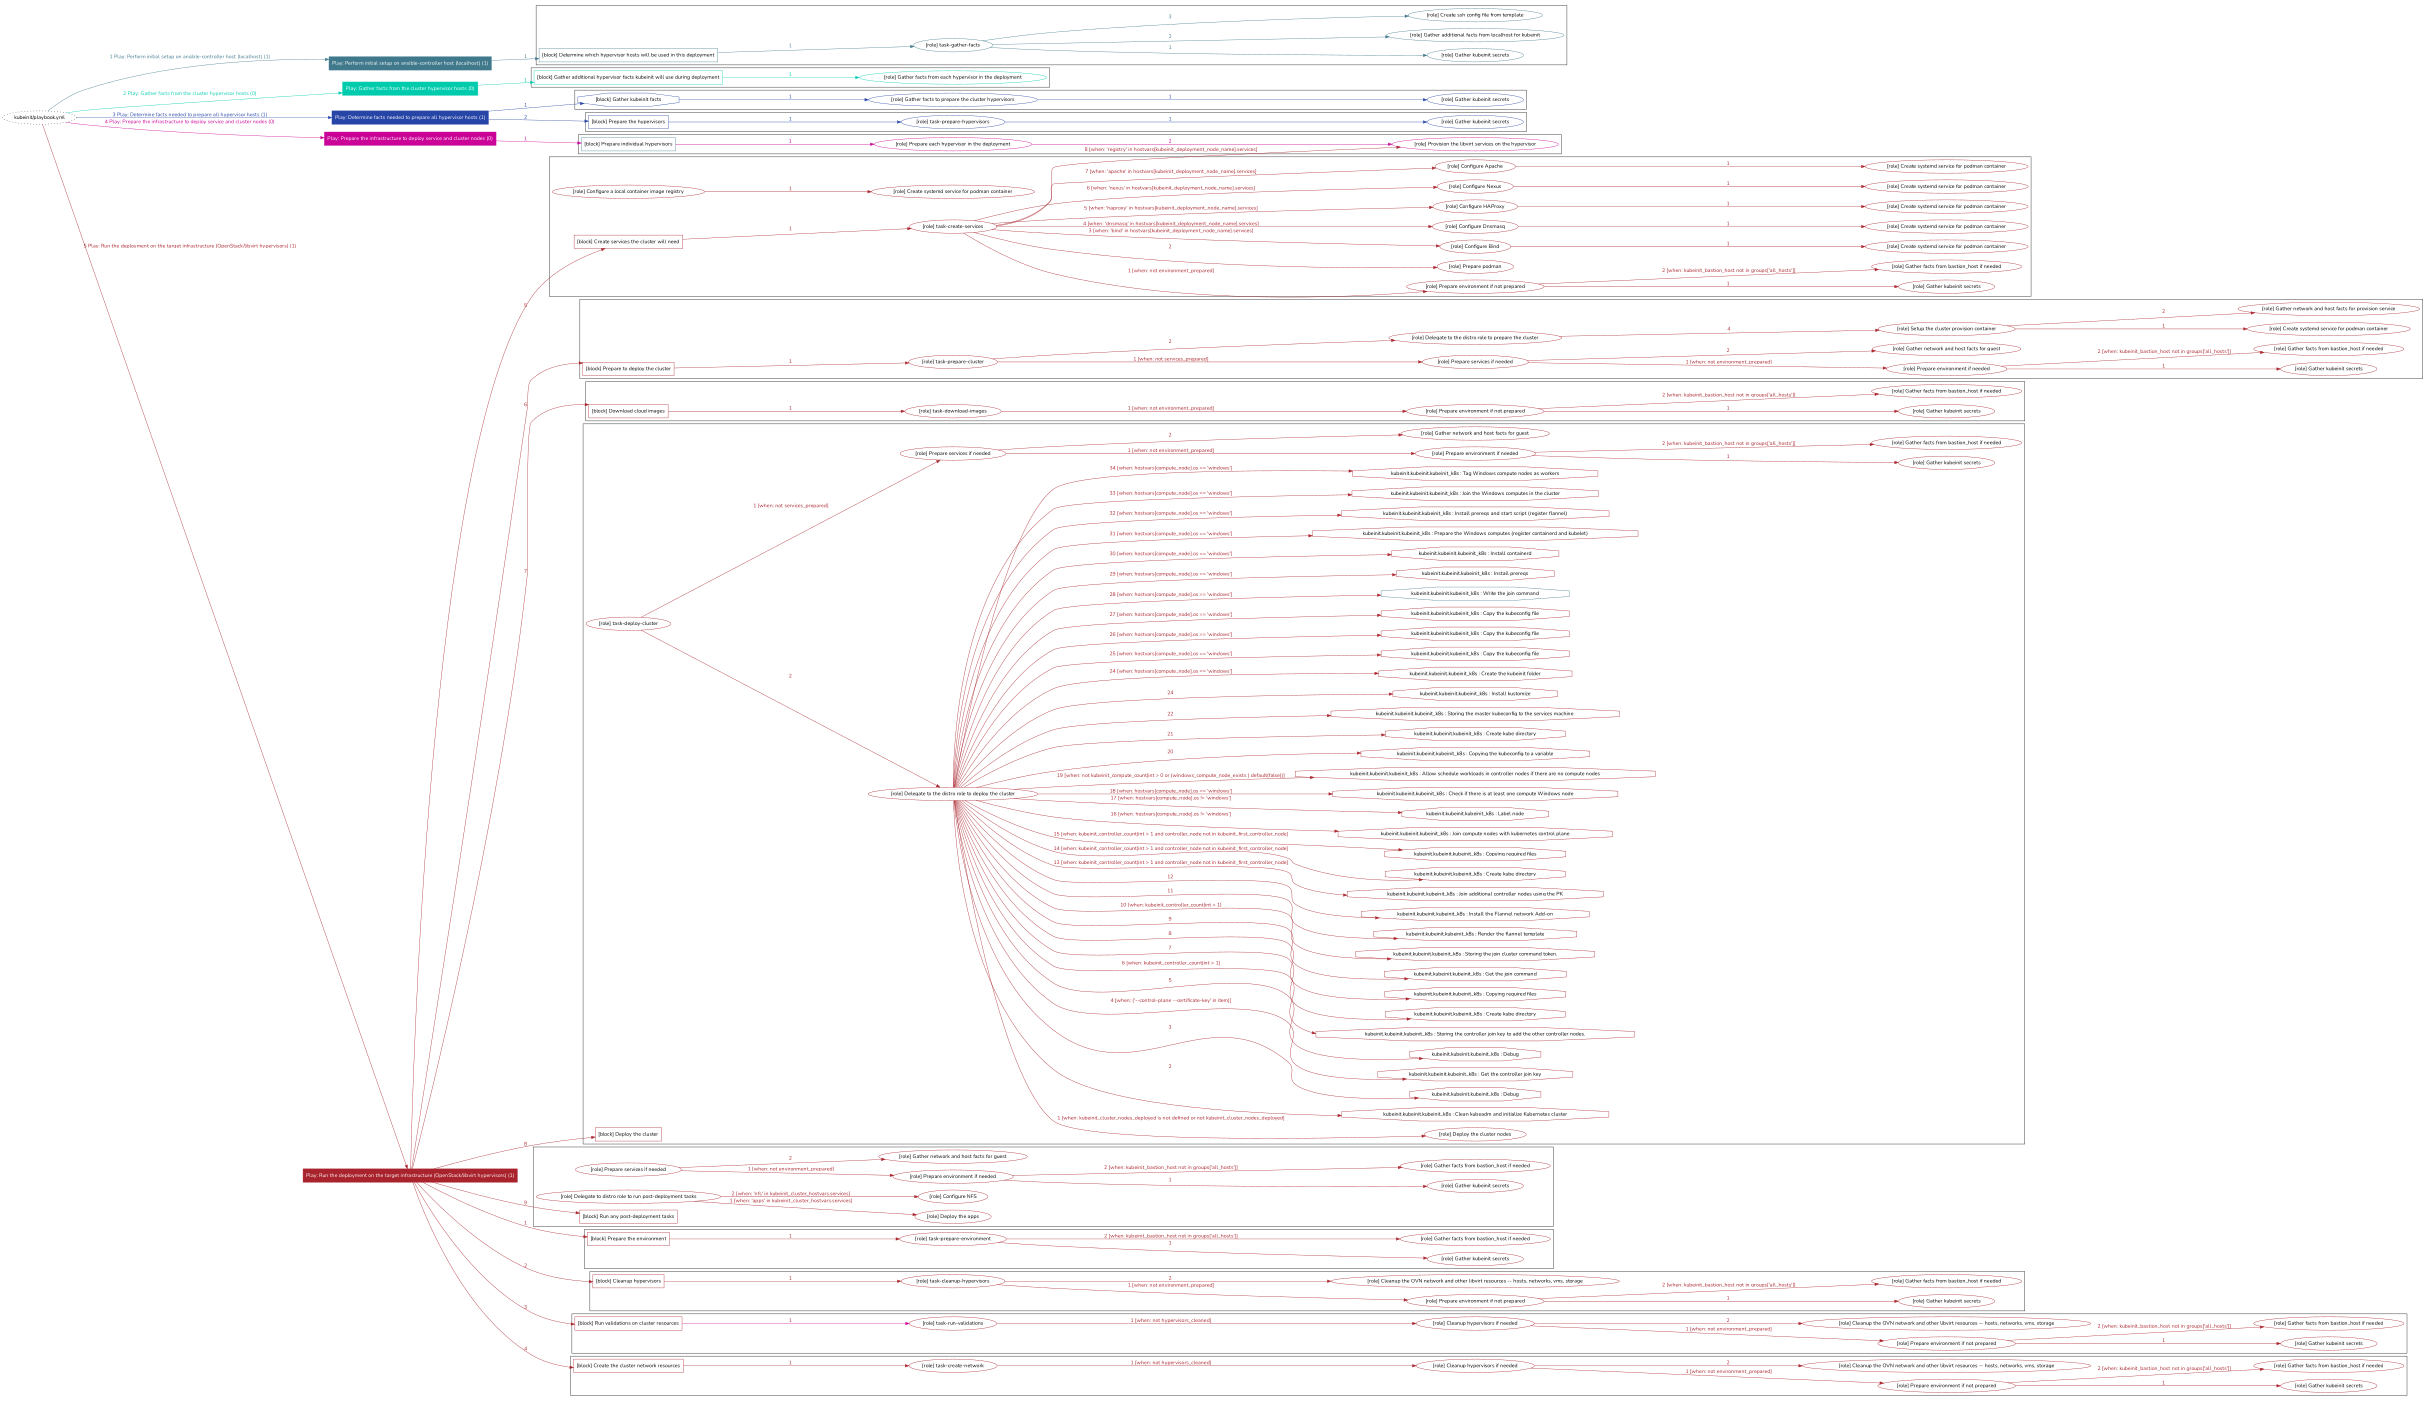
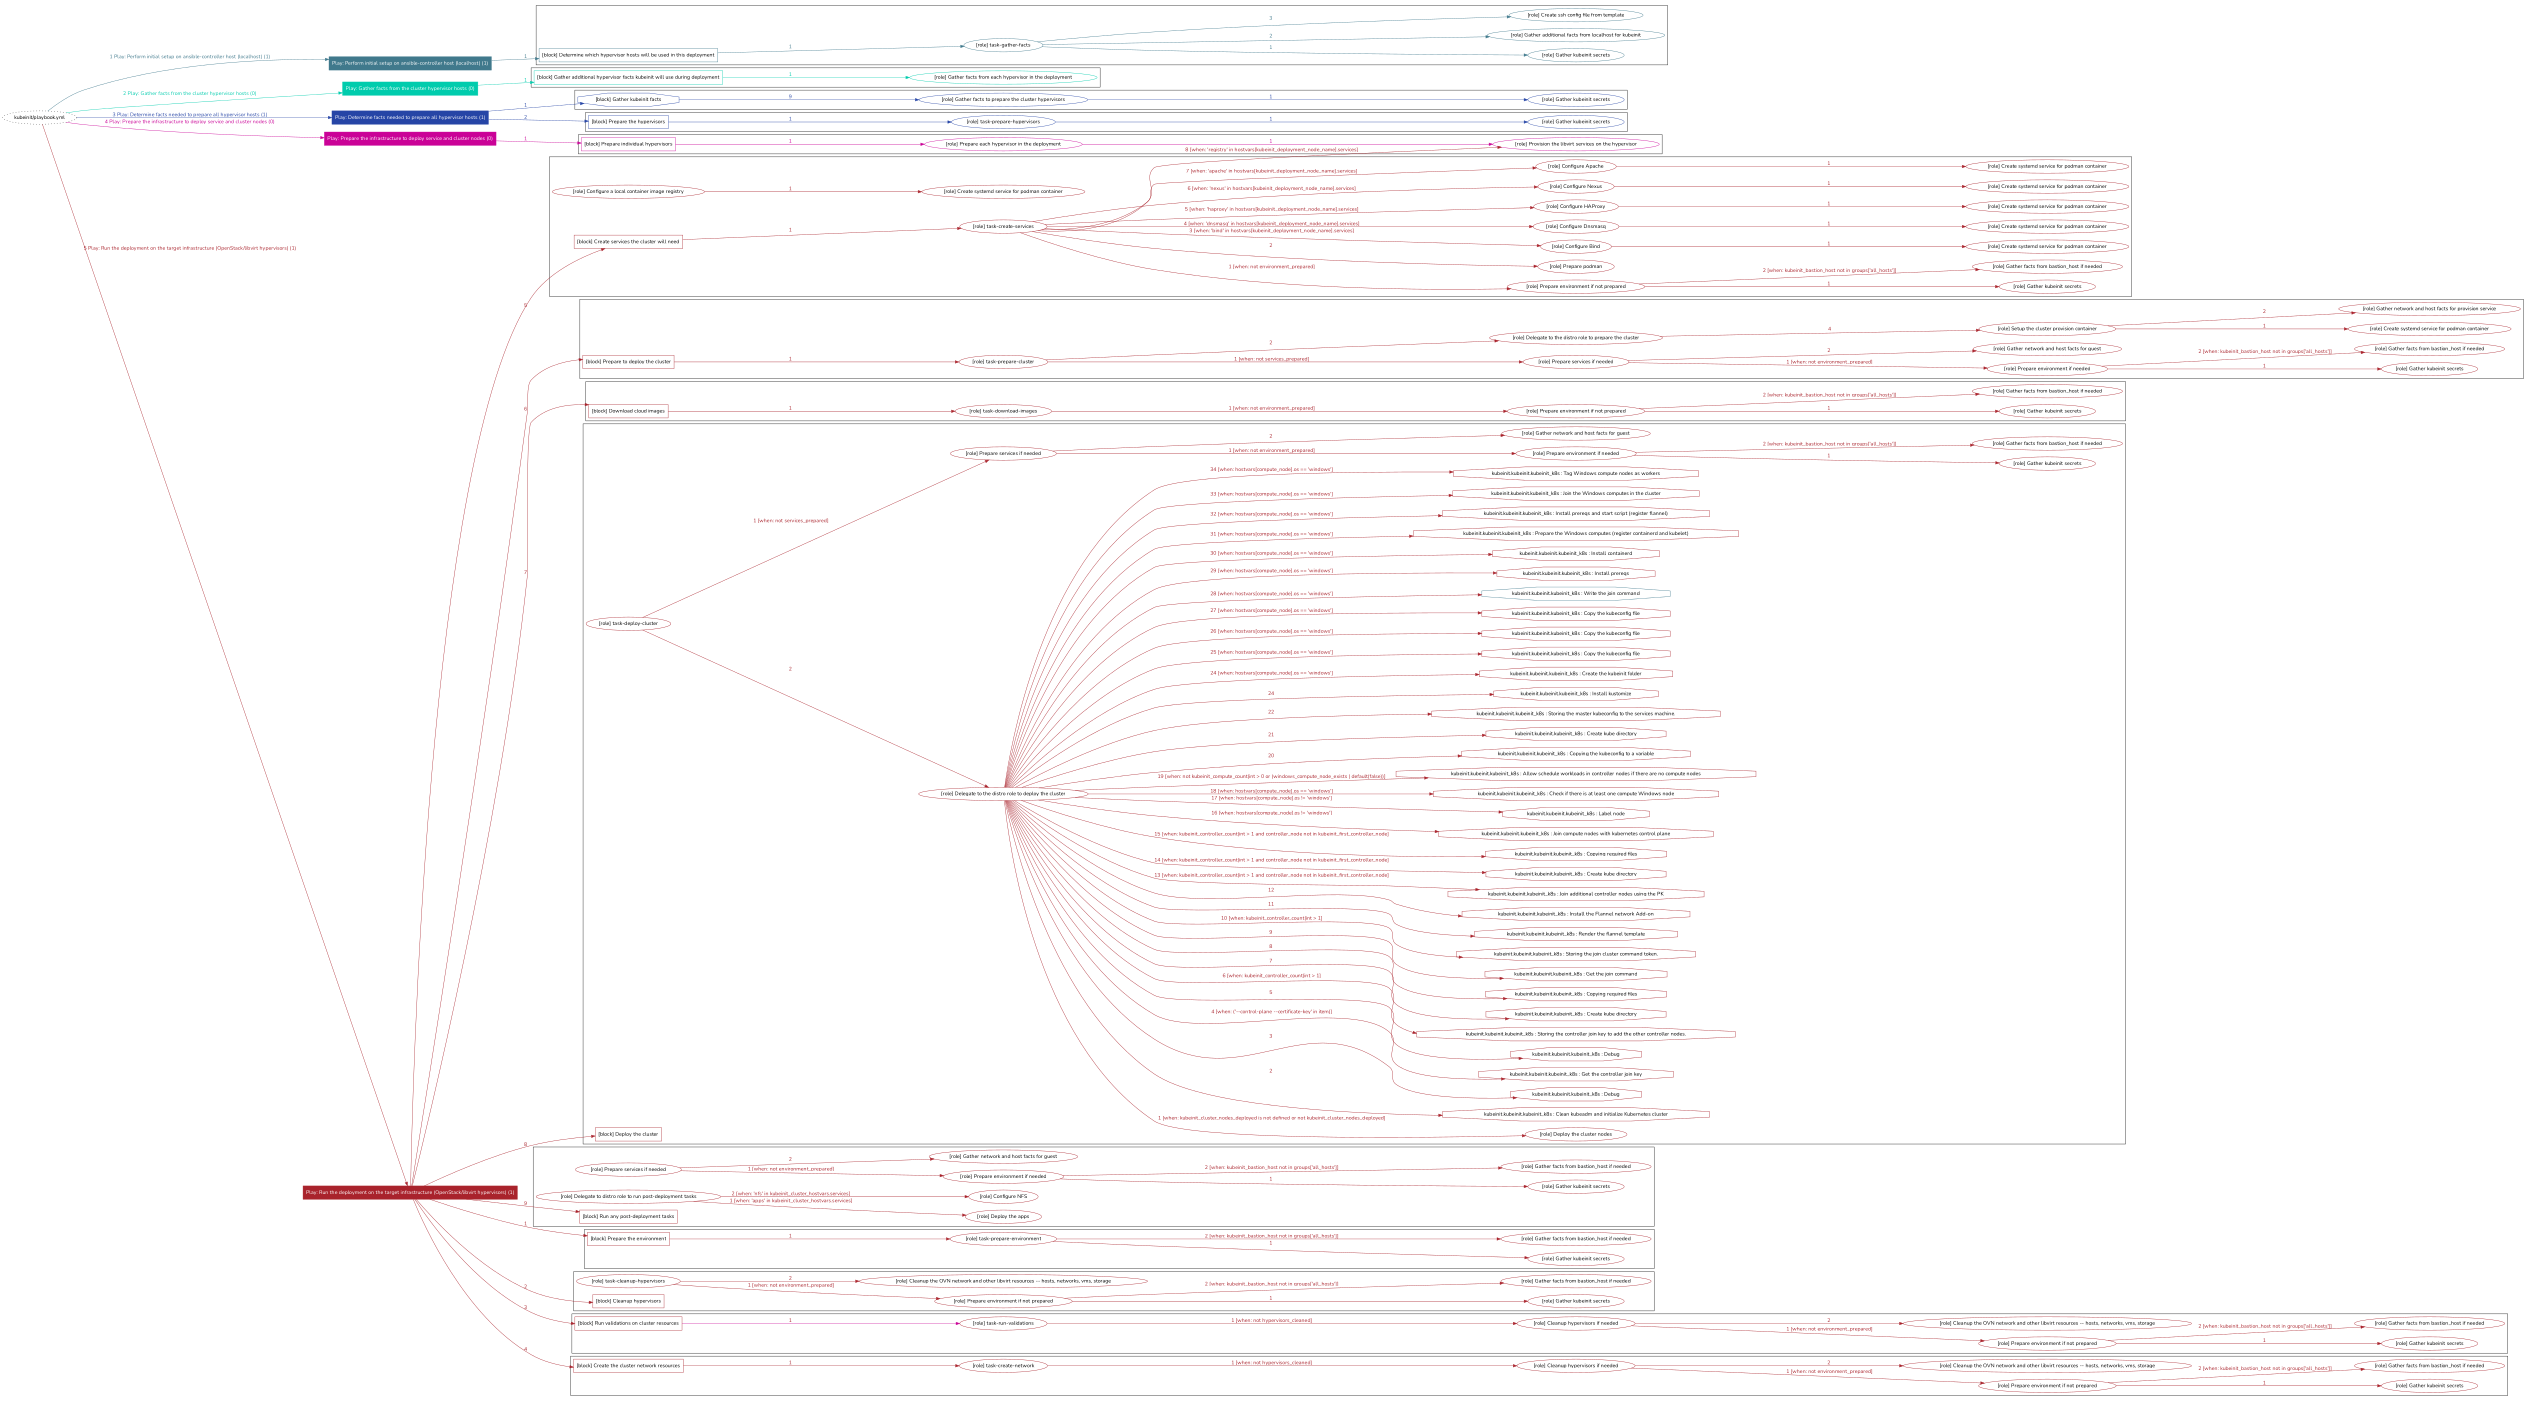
(791, 97) -> (791, 97)
(1171, 141) -> (1272, 141)
(628, 144) -> (628, 144)
(781, 1281) -> none
